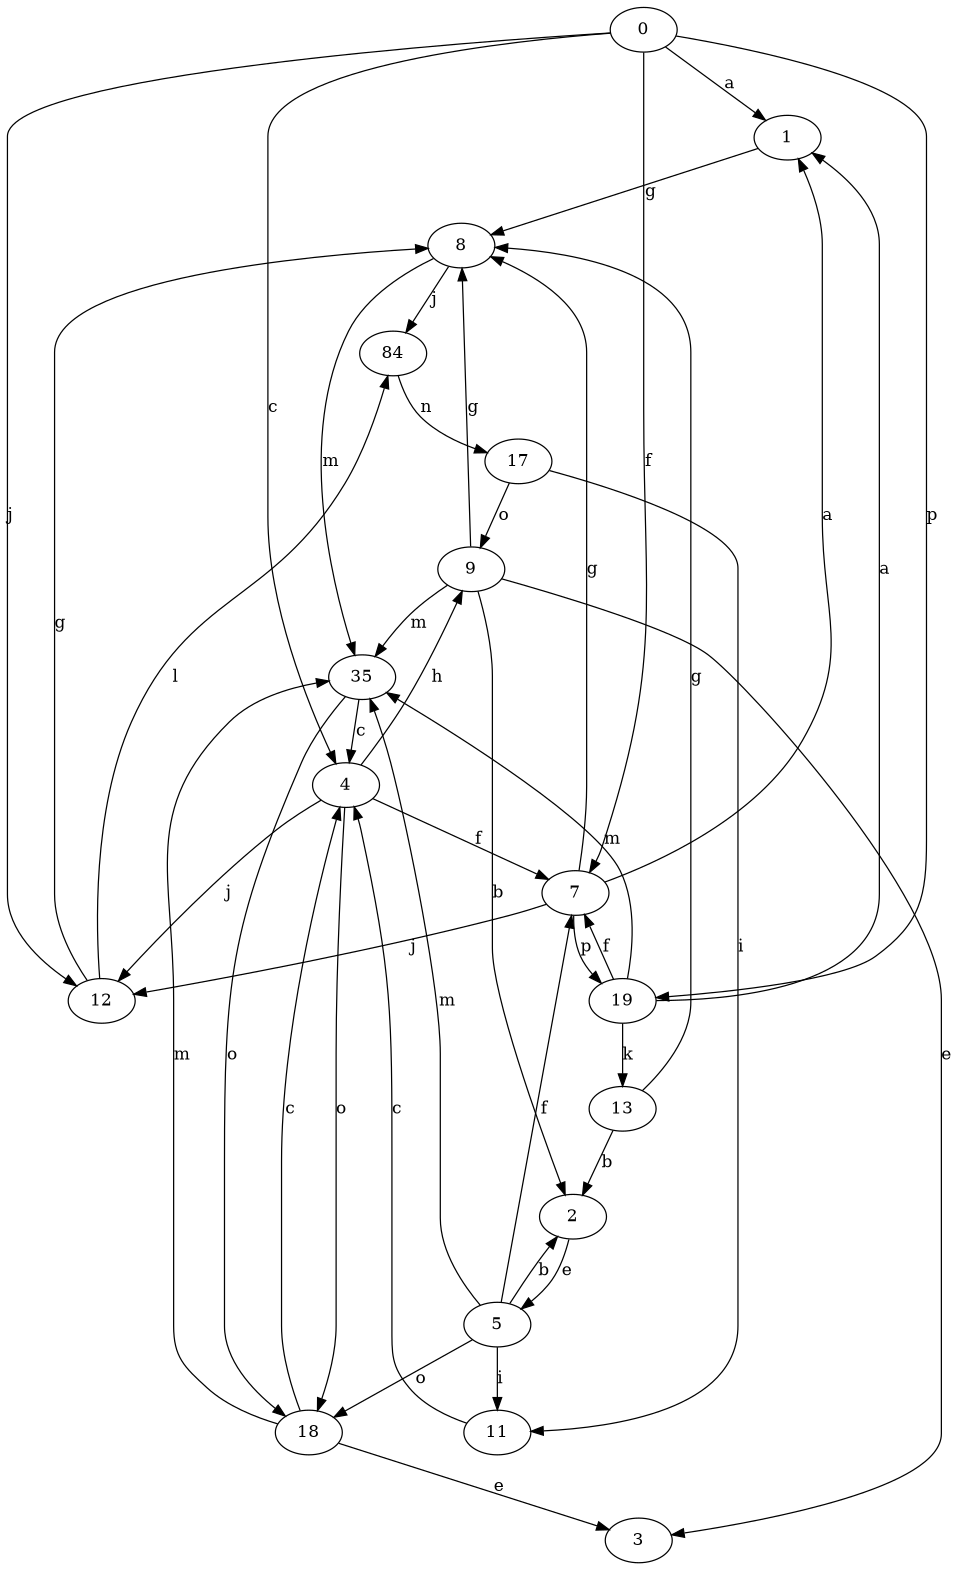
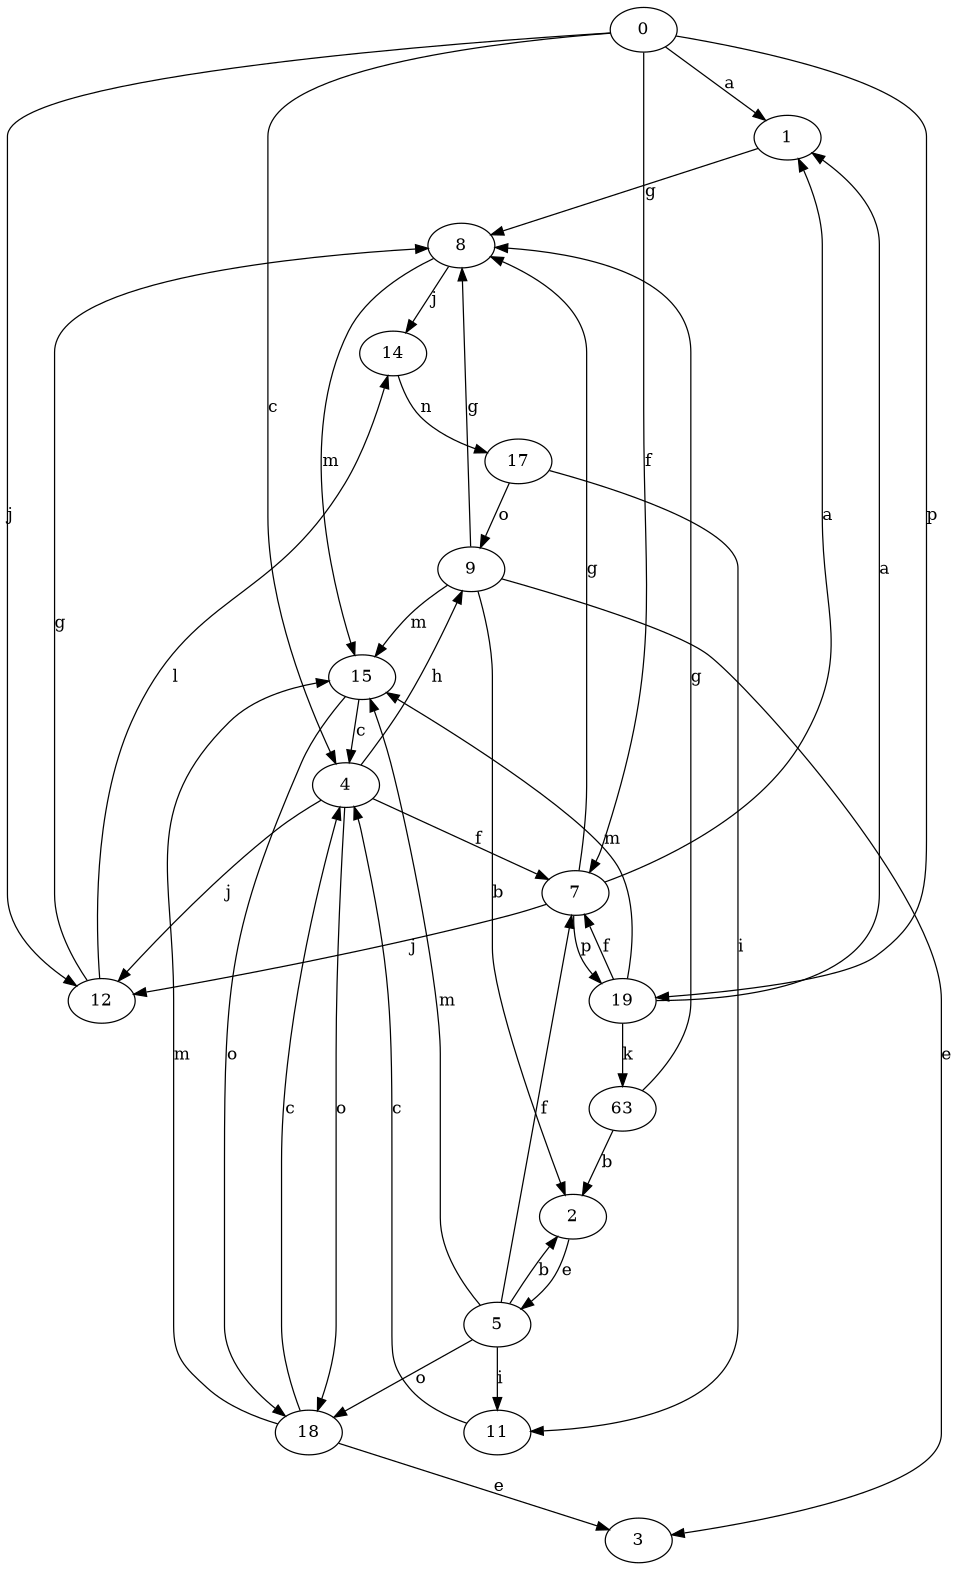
(393, 353) -> (393, 353)
(362, 677) -> (362, 677)
(623, 1109) -> (623, 1109)
